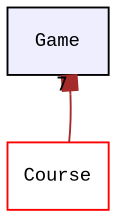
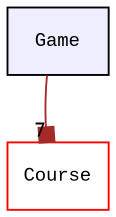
(71, 118) -> (46, 99)
